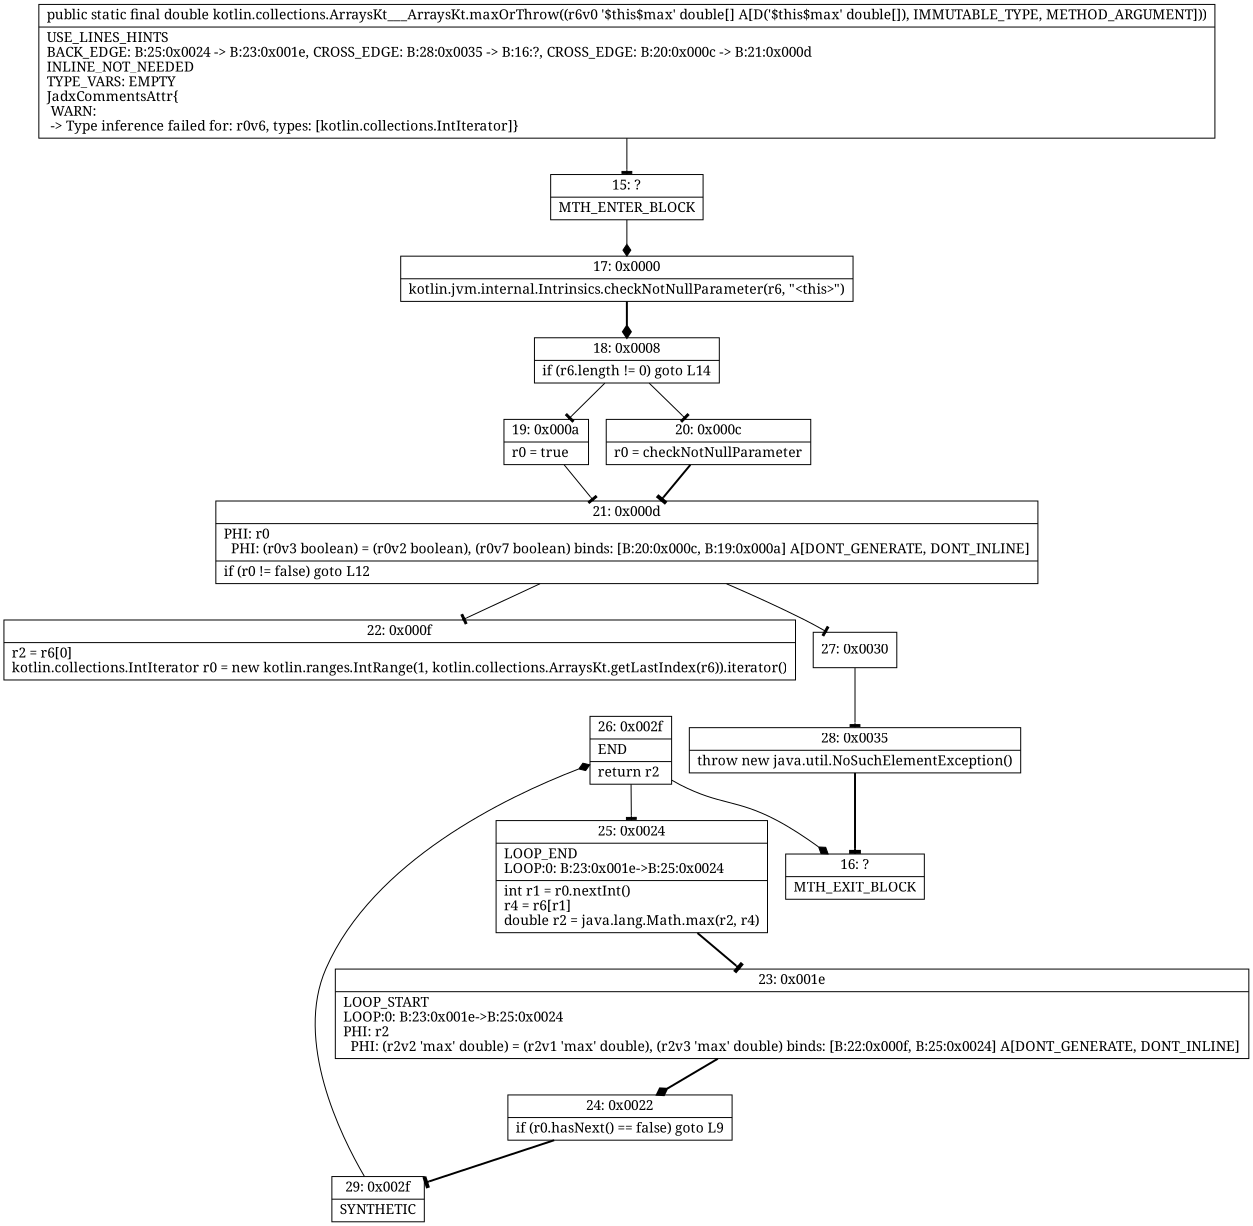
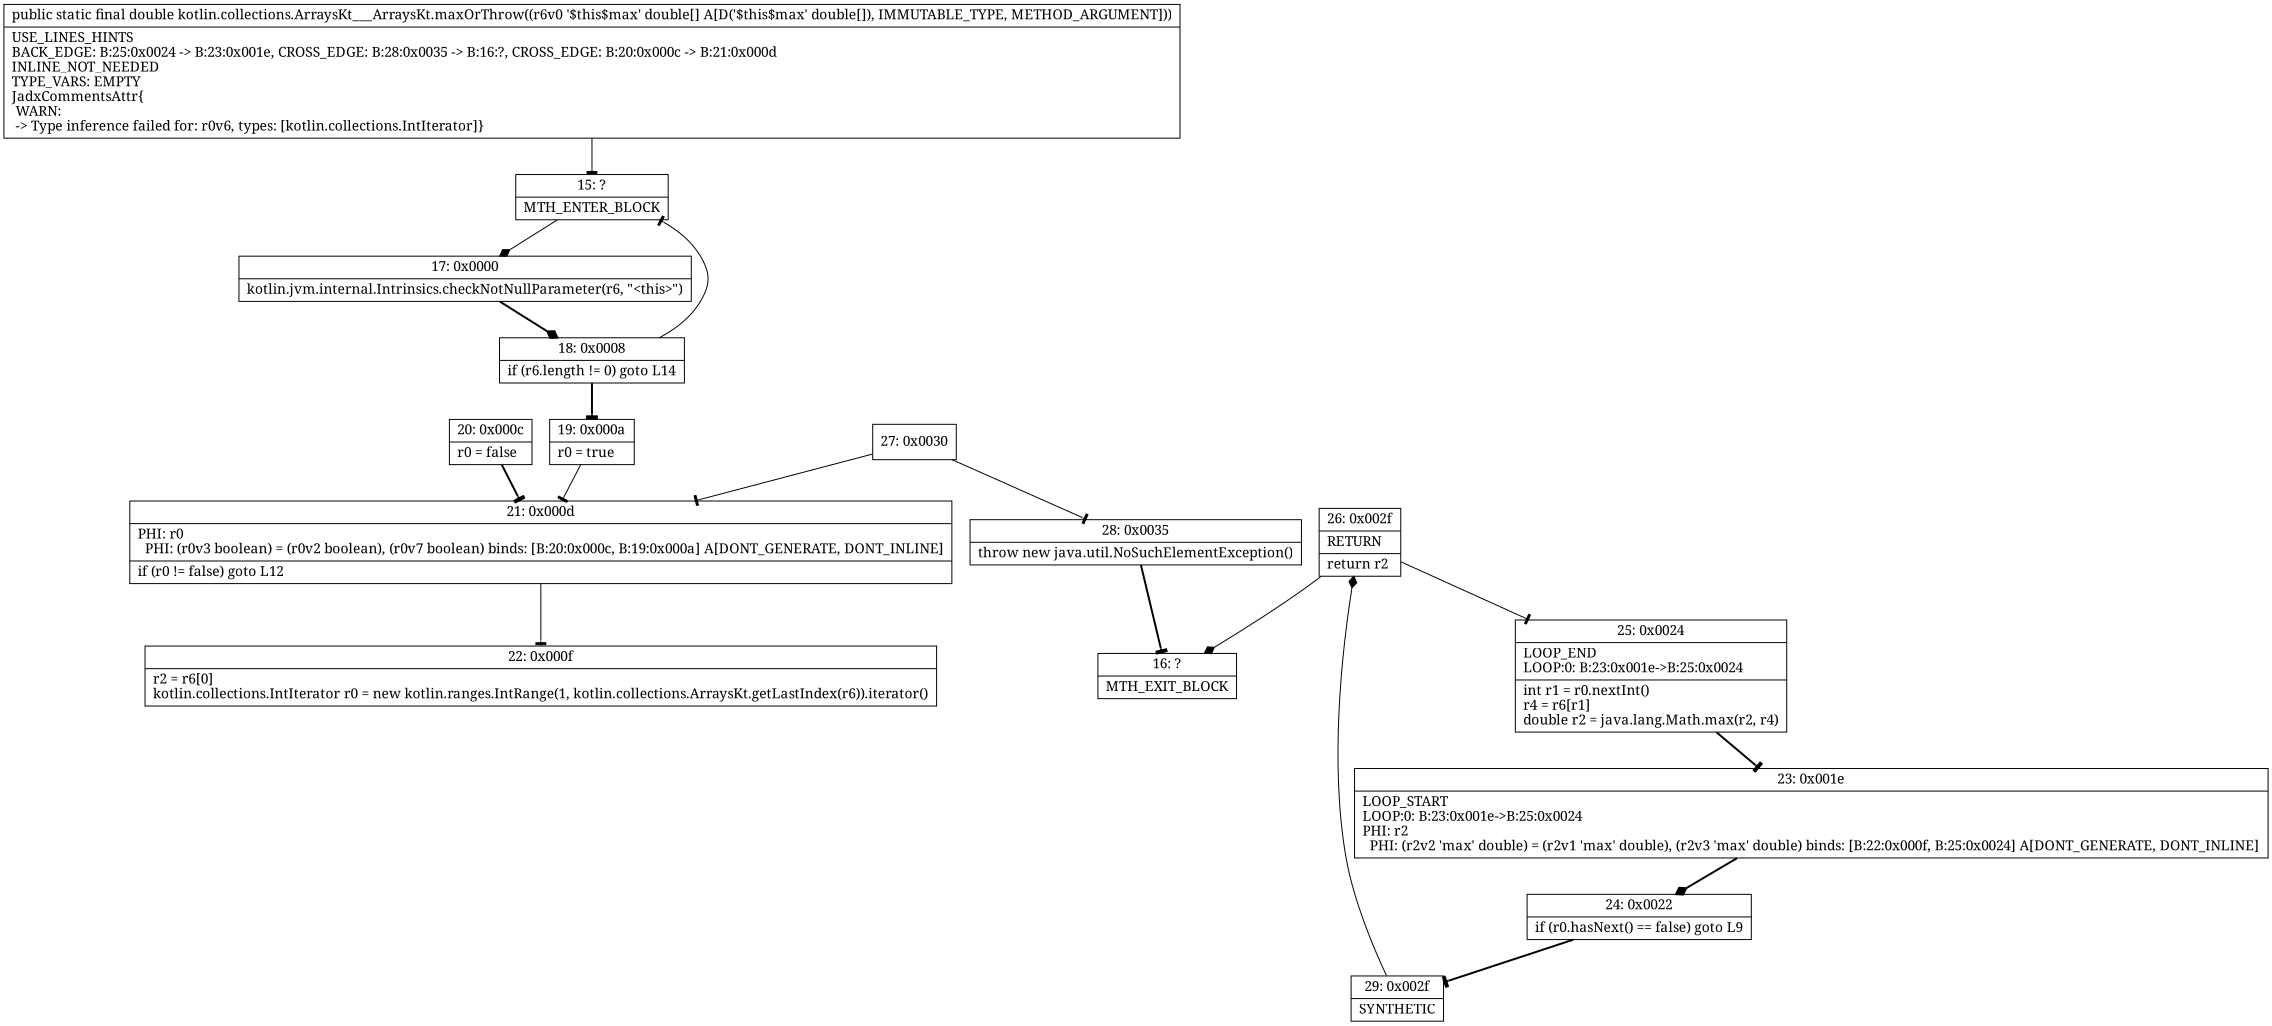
(588, 399) -> (592, 399)
(666, 399) -> (708, 281)
(708, 453) -> (487, 453)
(775, 606) -> (786, 477)
(613, 750) -> (1355, 542)
